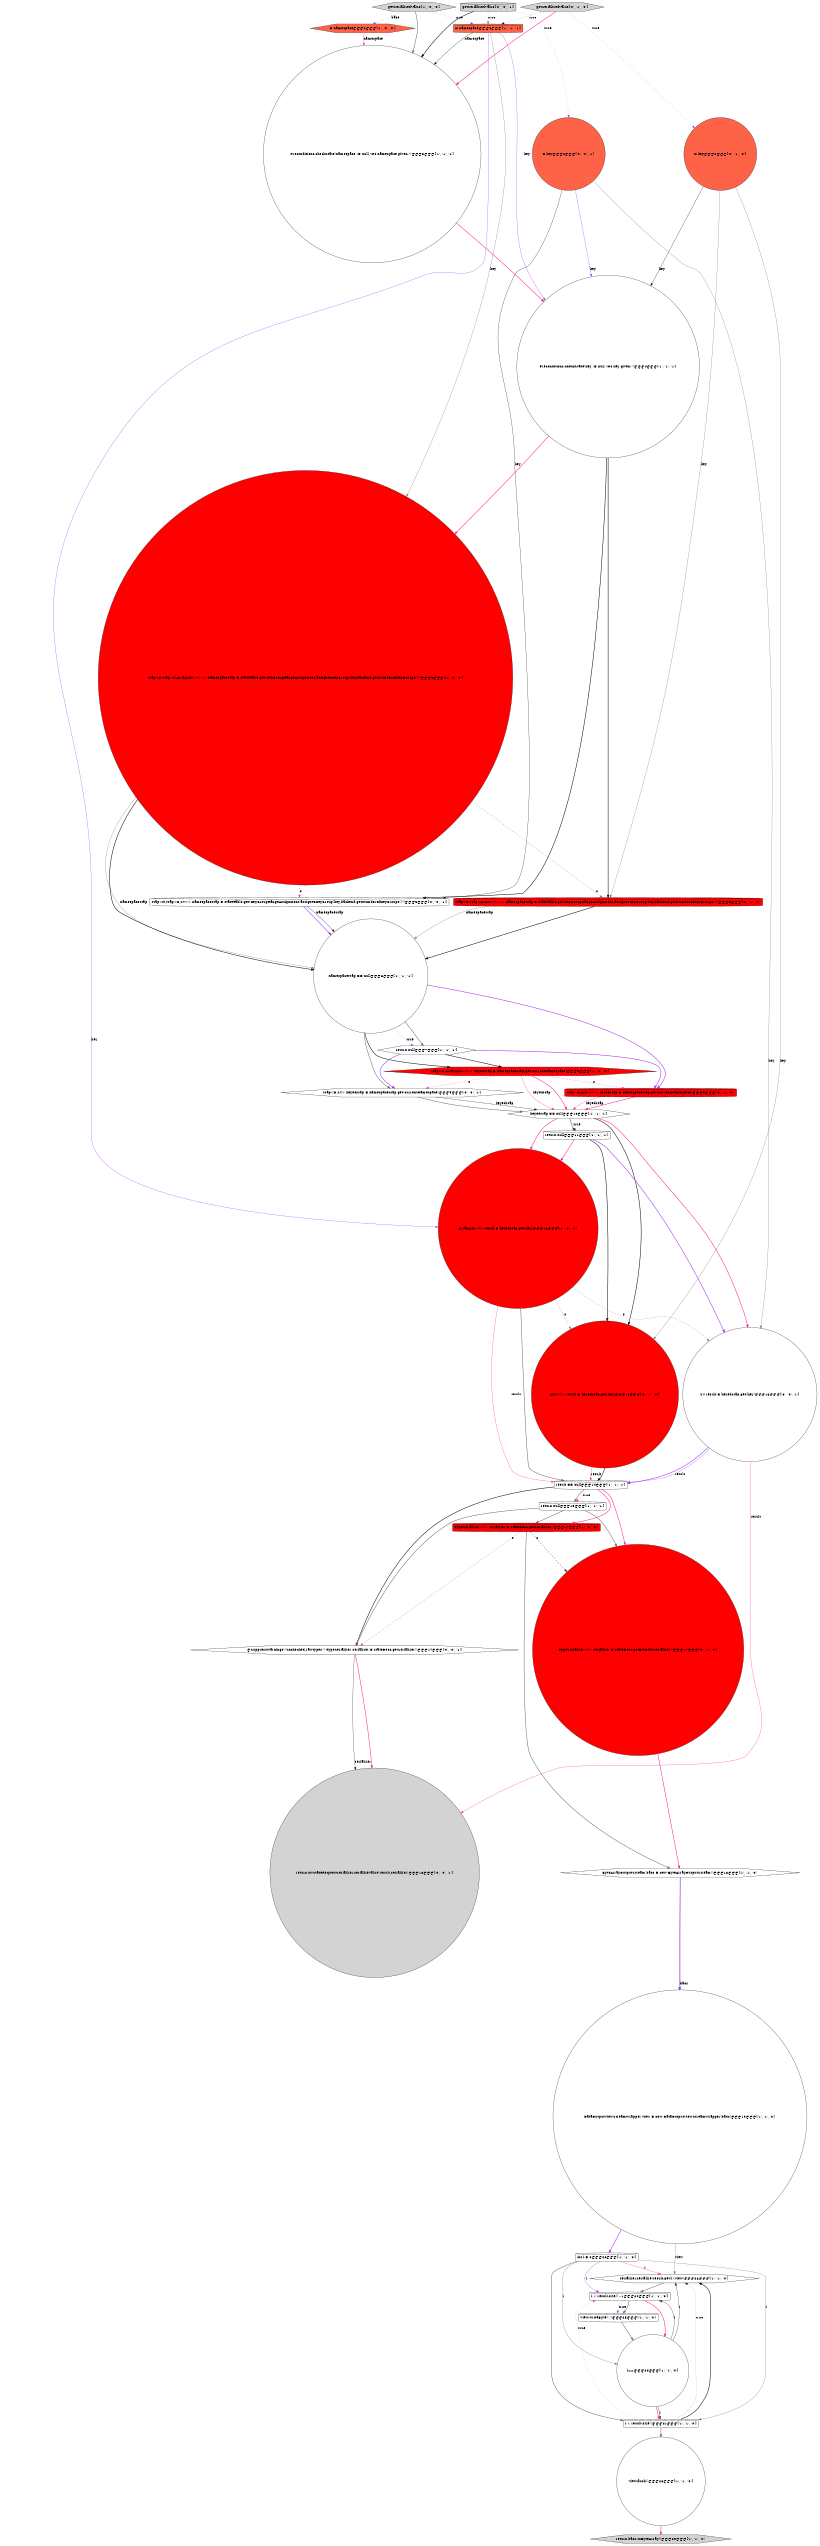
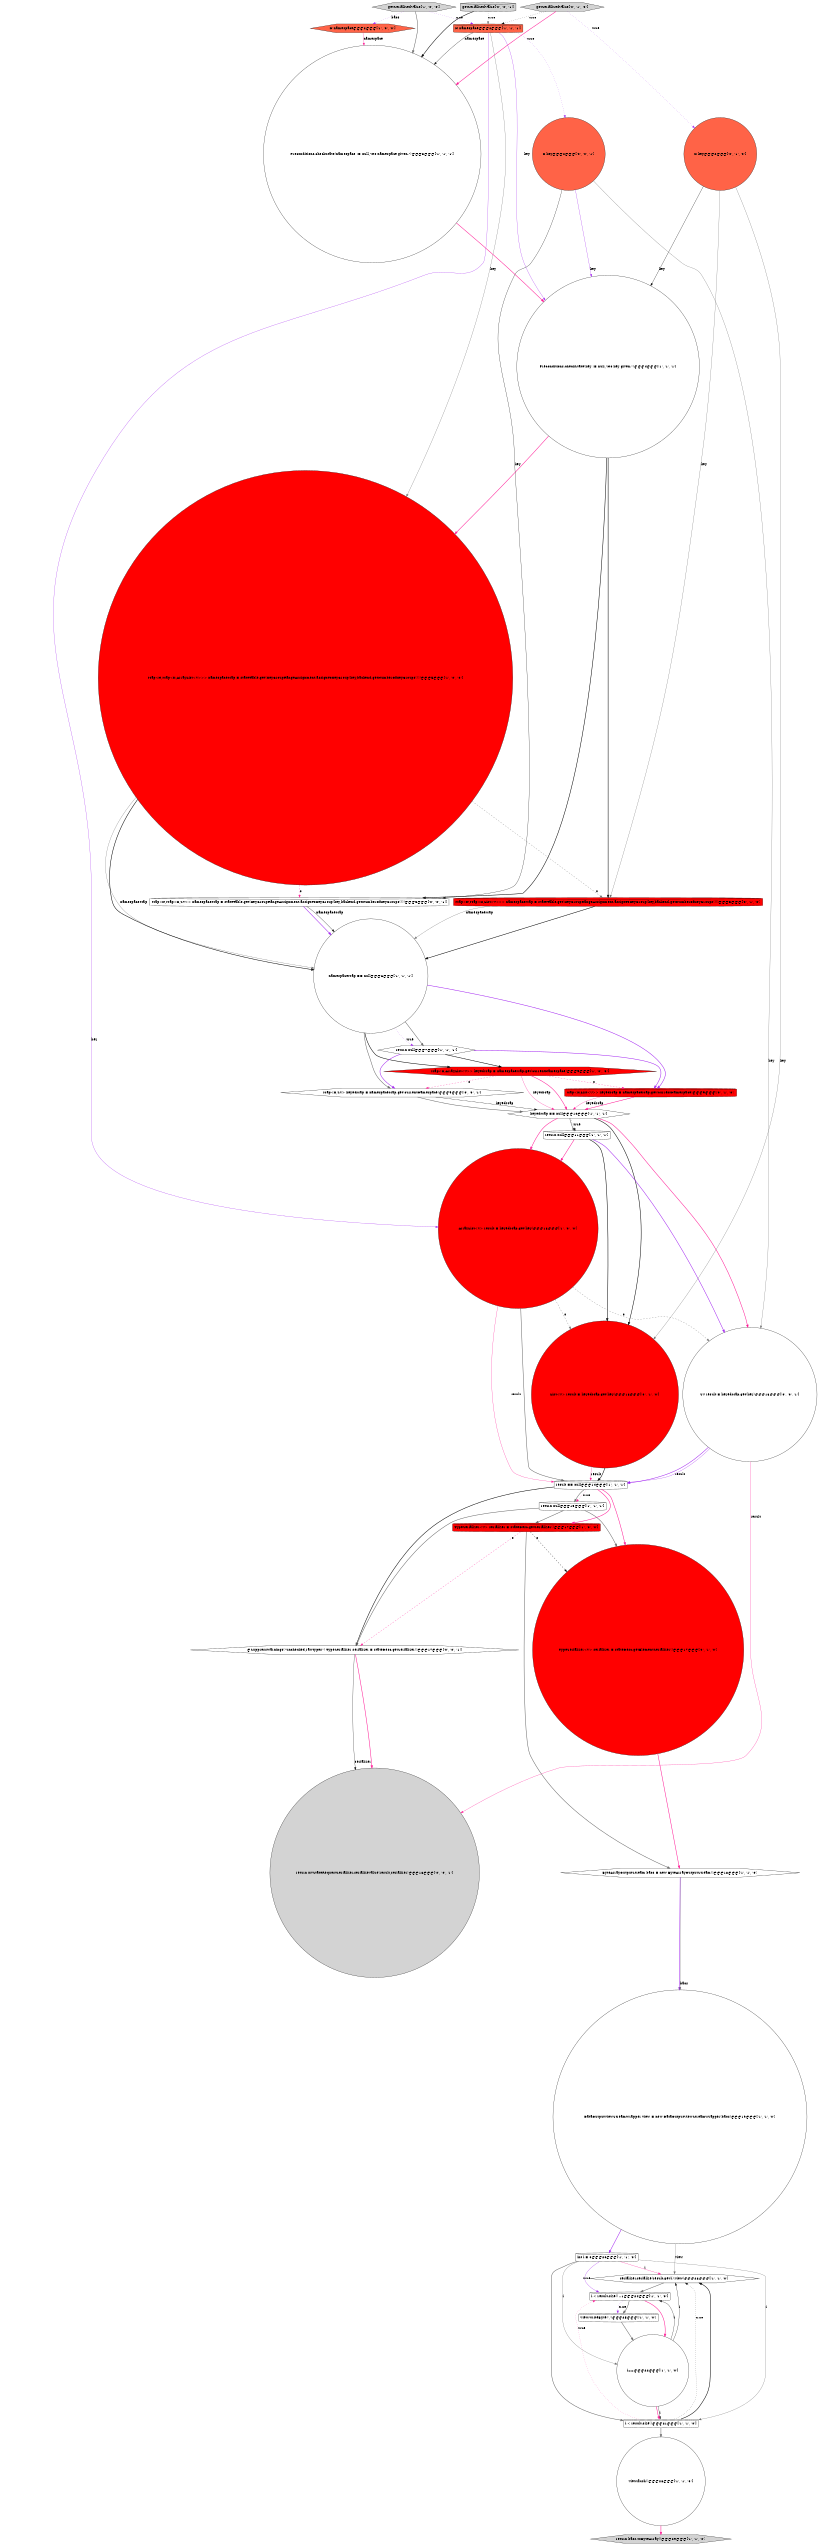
(555, 53) -> (549, 68)
(587, 2279) -> (587, 2279)
